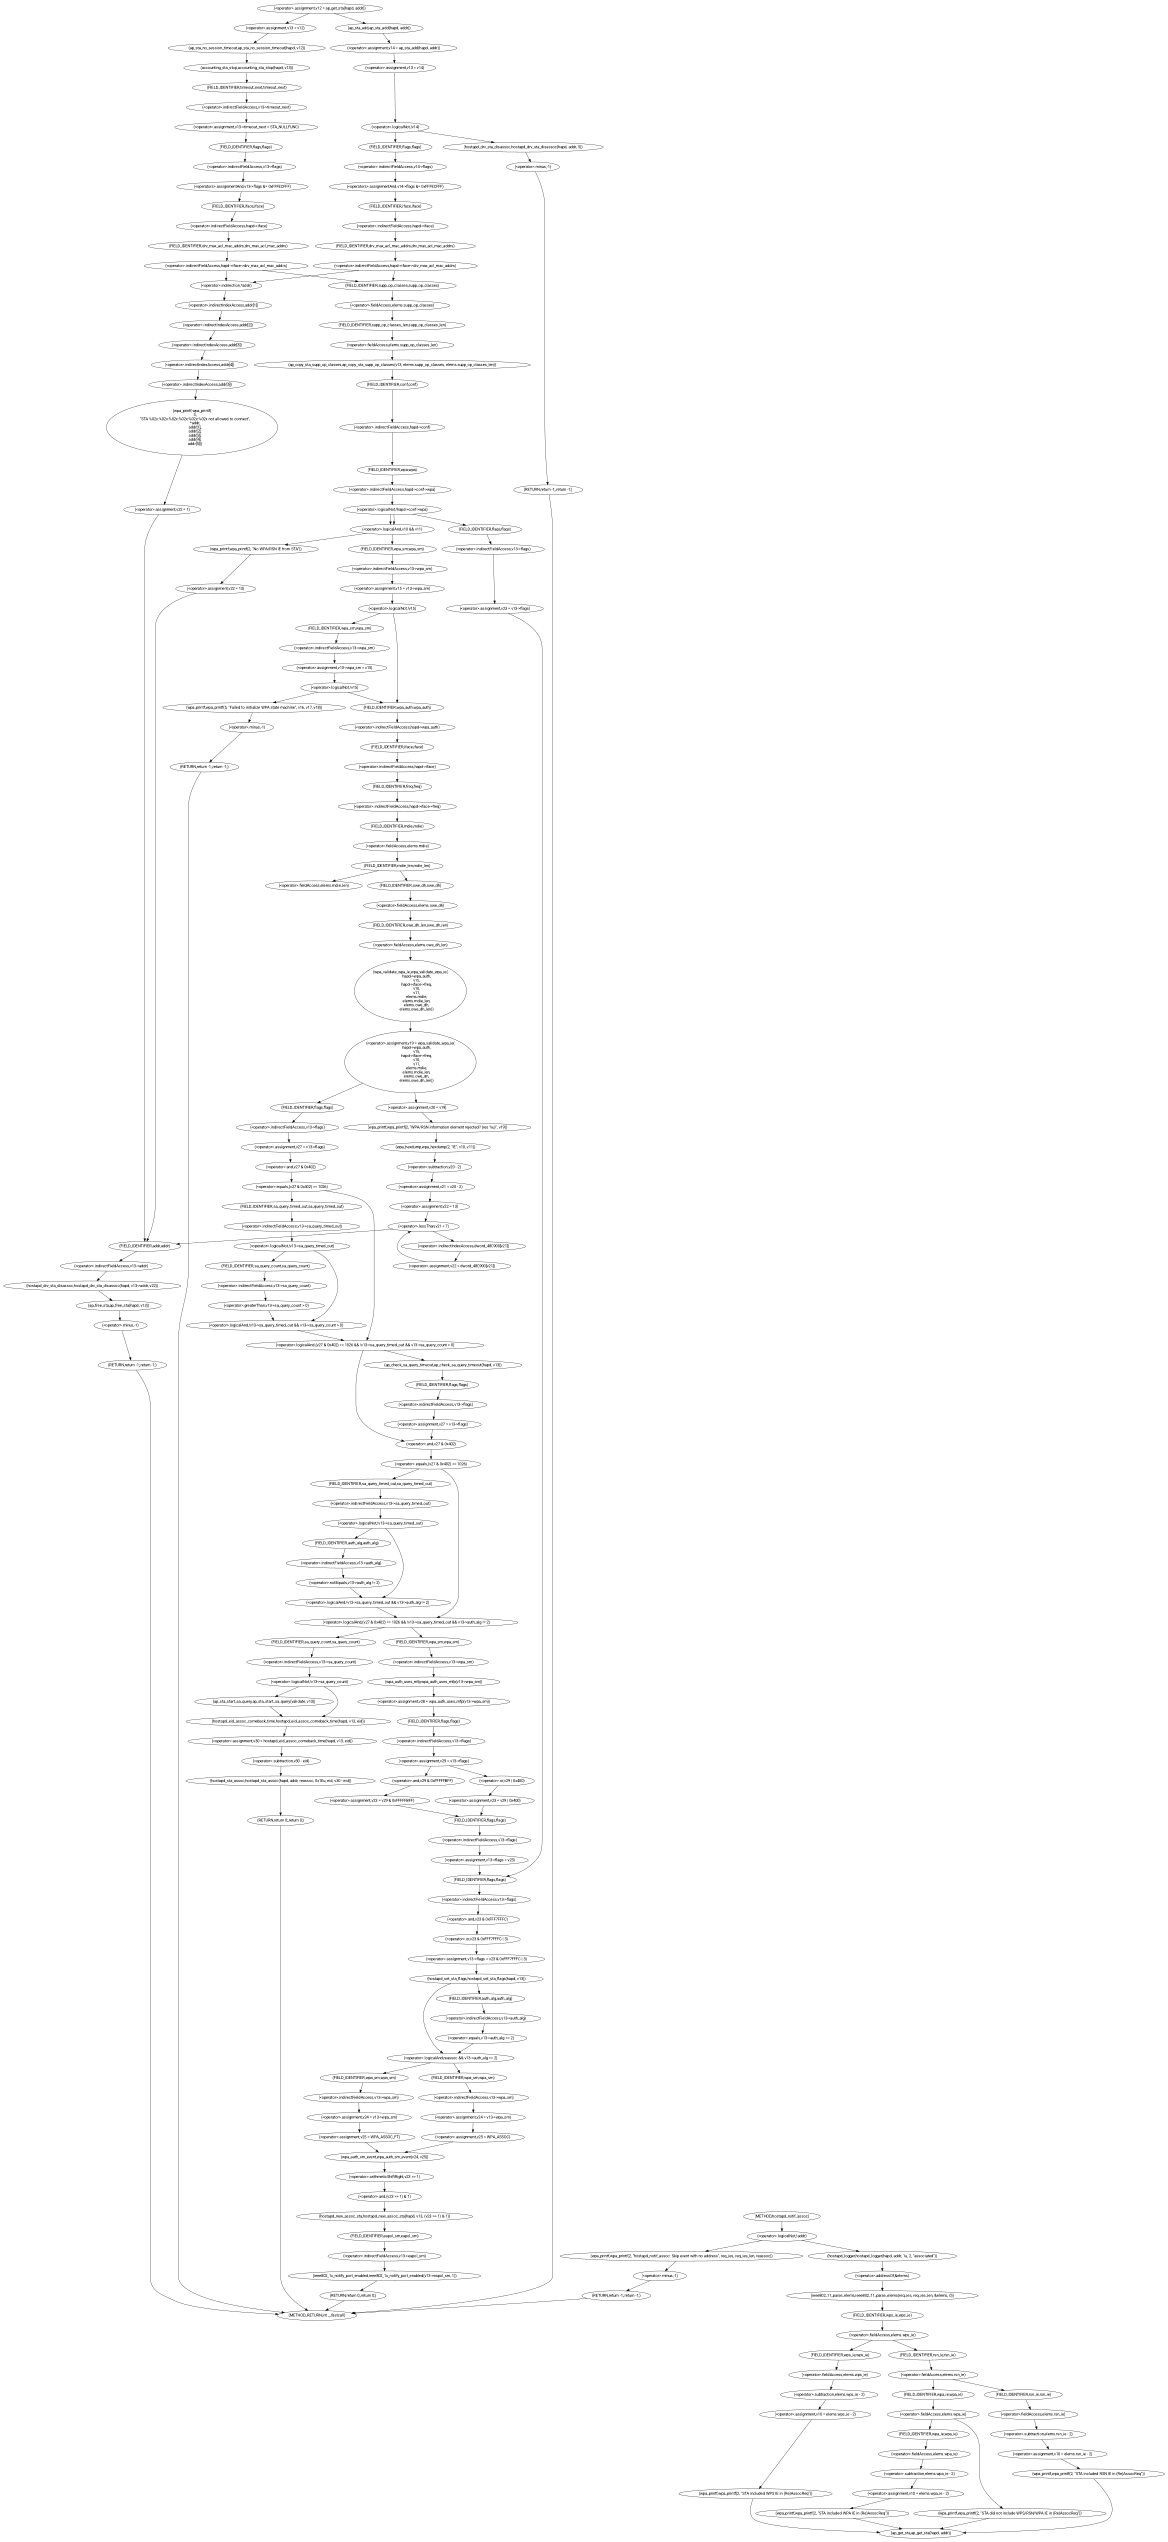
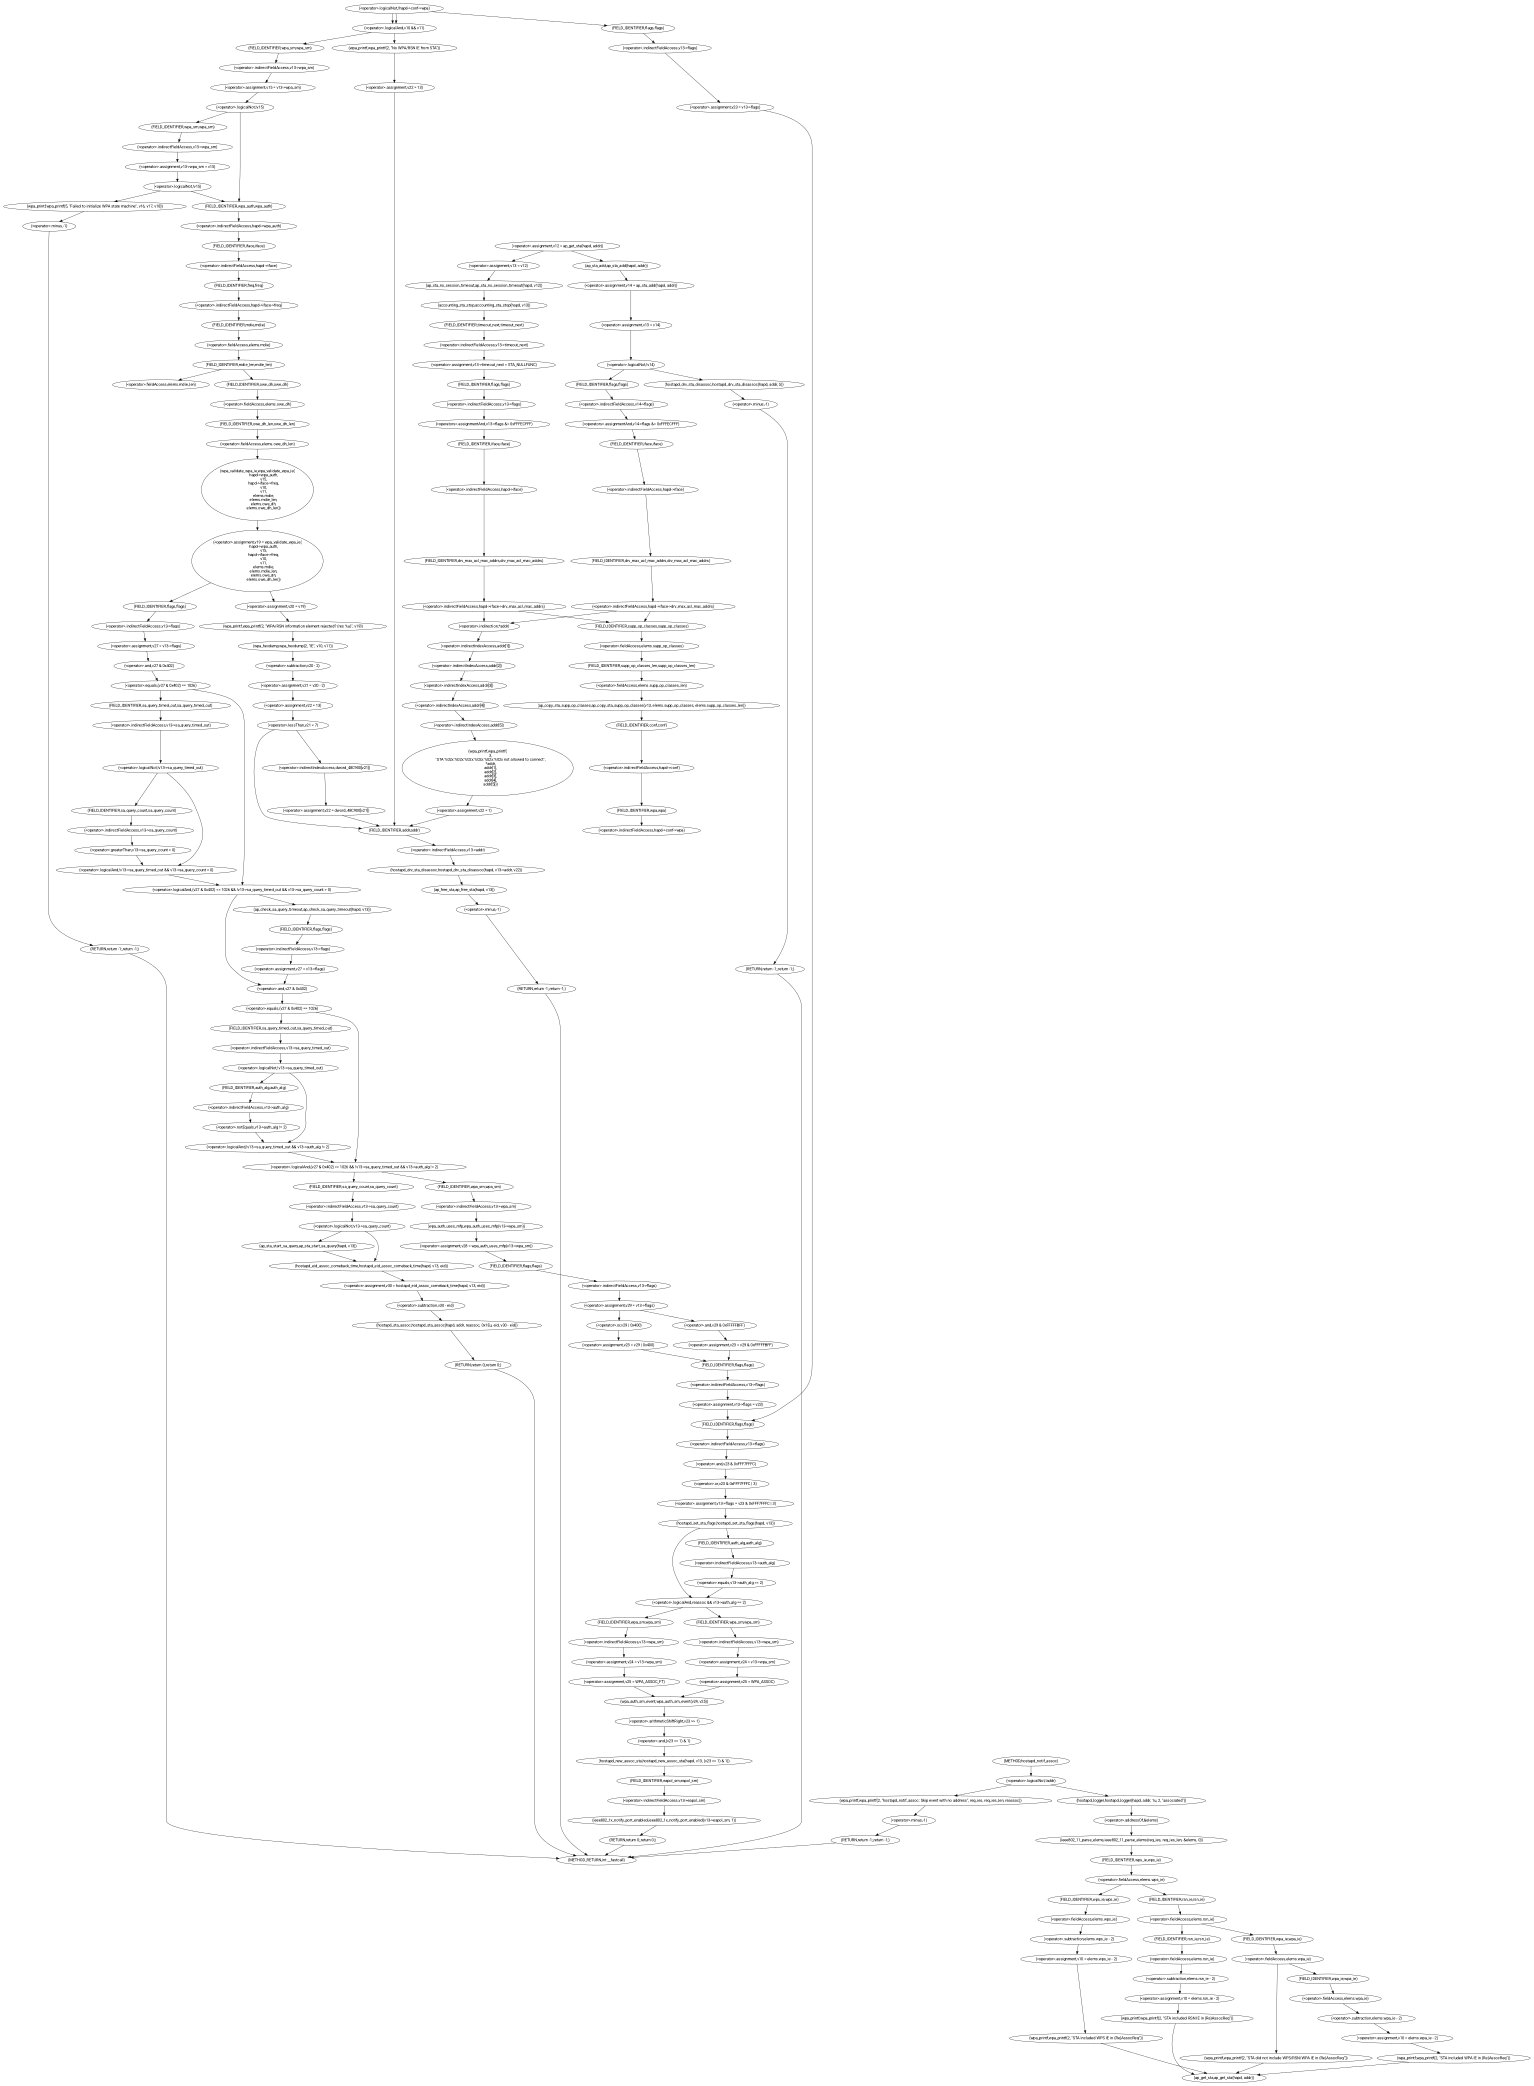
(392, 498) -> none
(401, 1253) -> (359, 820)
(264, 1702) -> (308, 1246)
